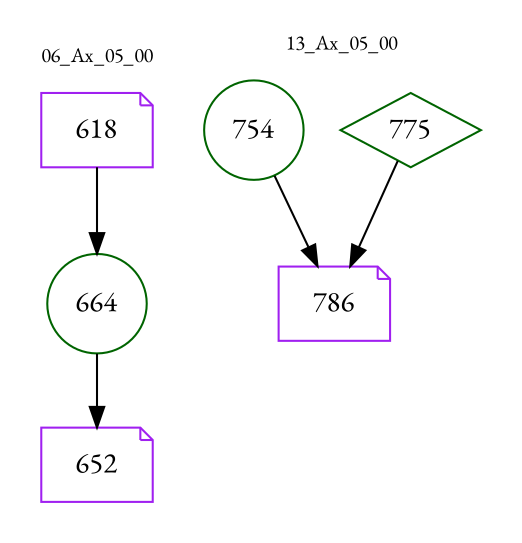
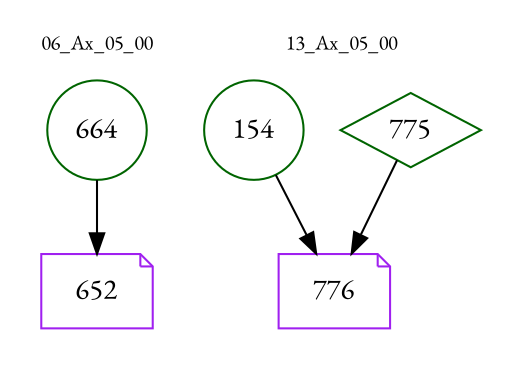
(97, 130) -> none
(254, 130) -> (254, 130)
(334, 304) -> (334, 291)
